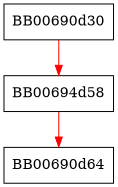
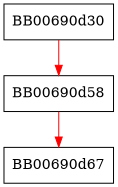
(59, 94) -> (59, 94)
(59, 165) -> (59, 165)
